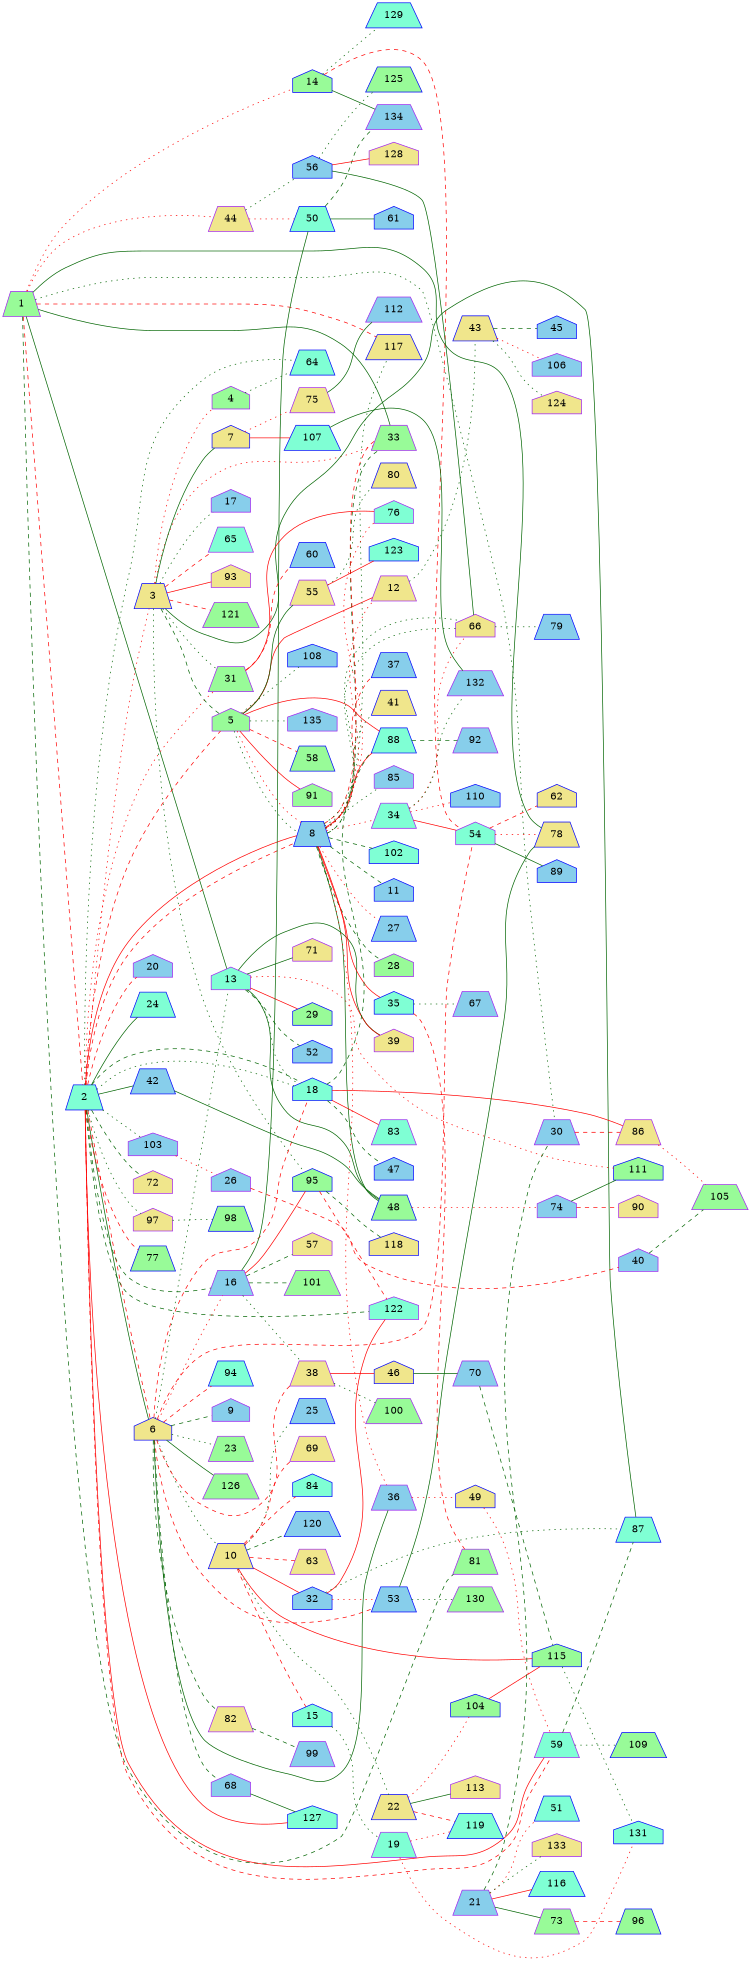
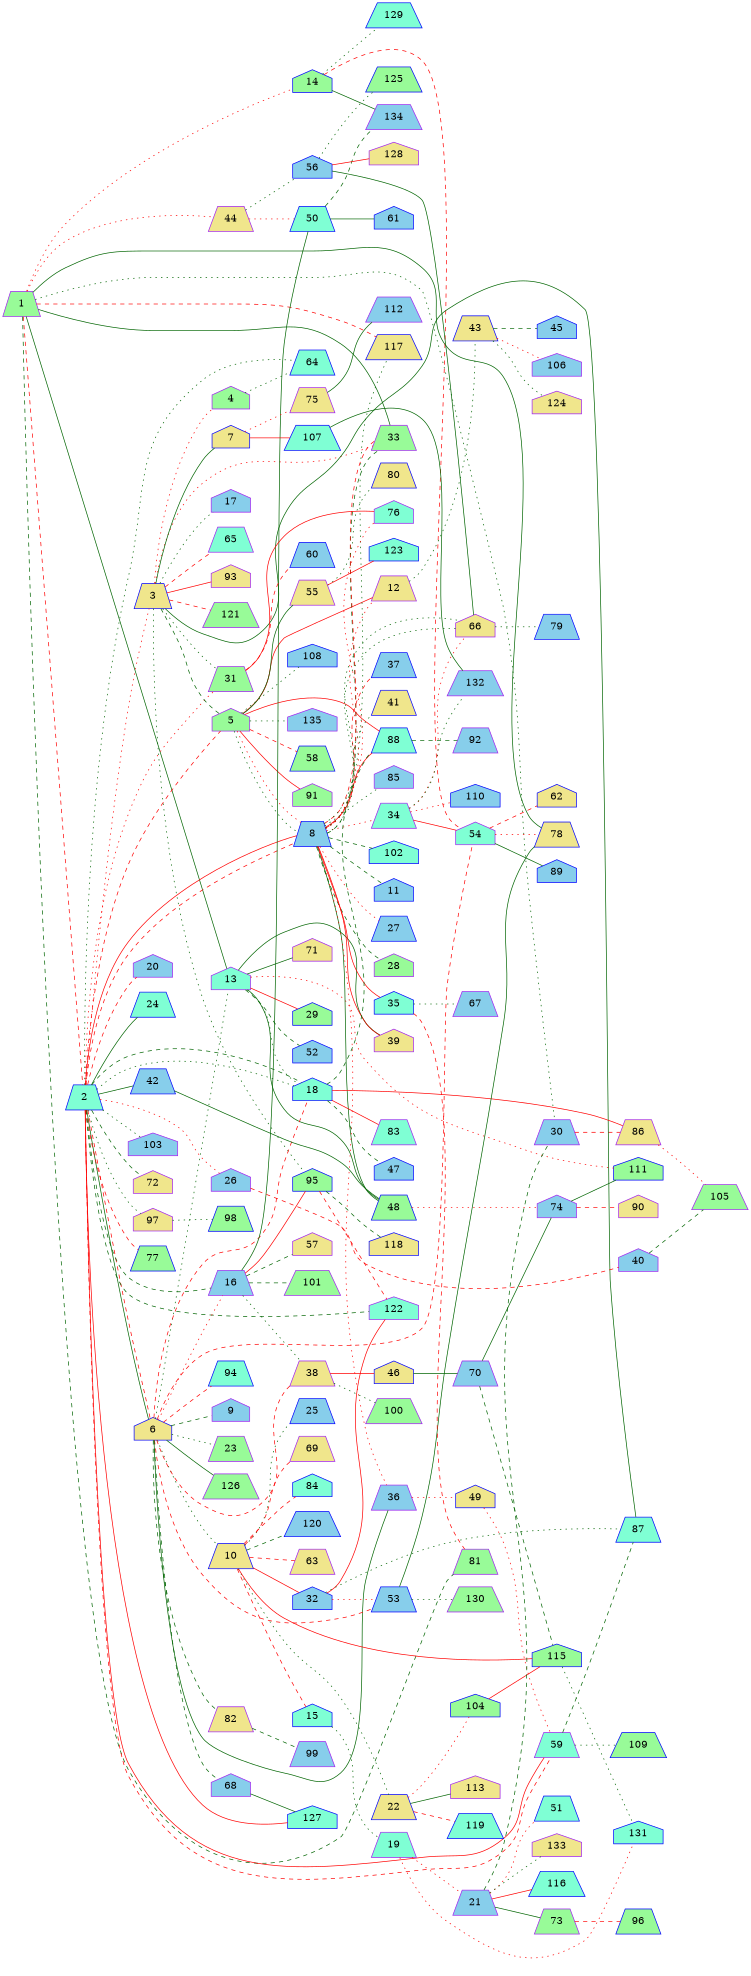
(194, 1164) -> (169, 1122)
none -> (515, 1293)
(430, 1836) -> (436, 1875)
